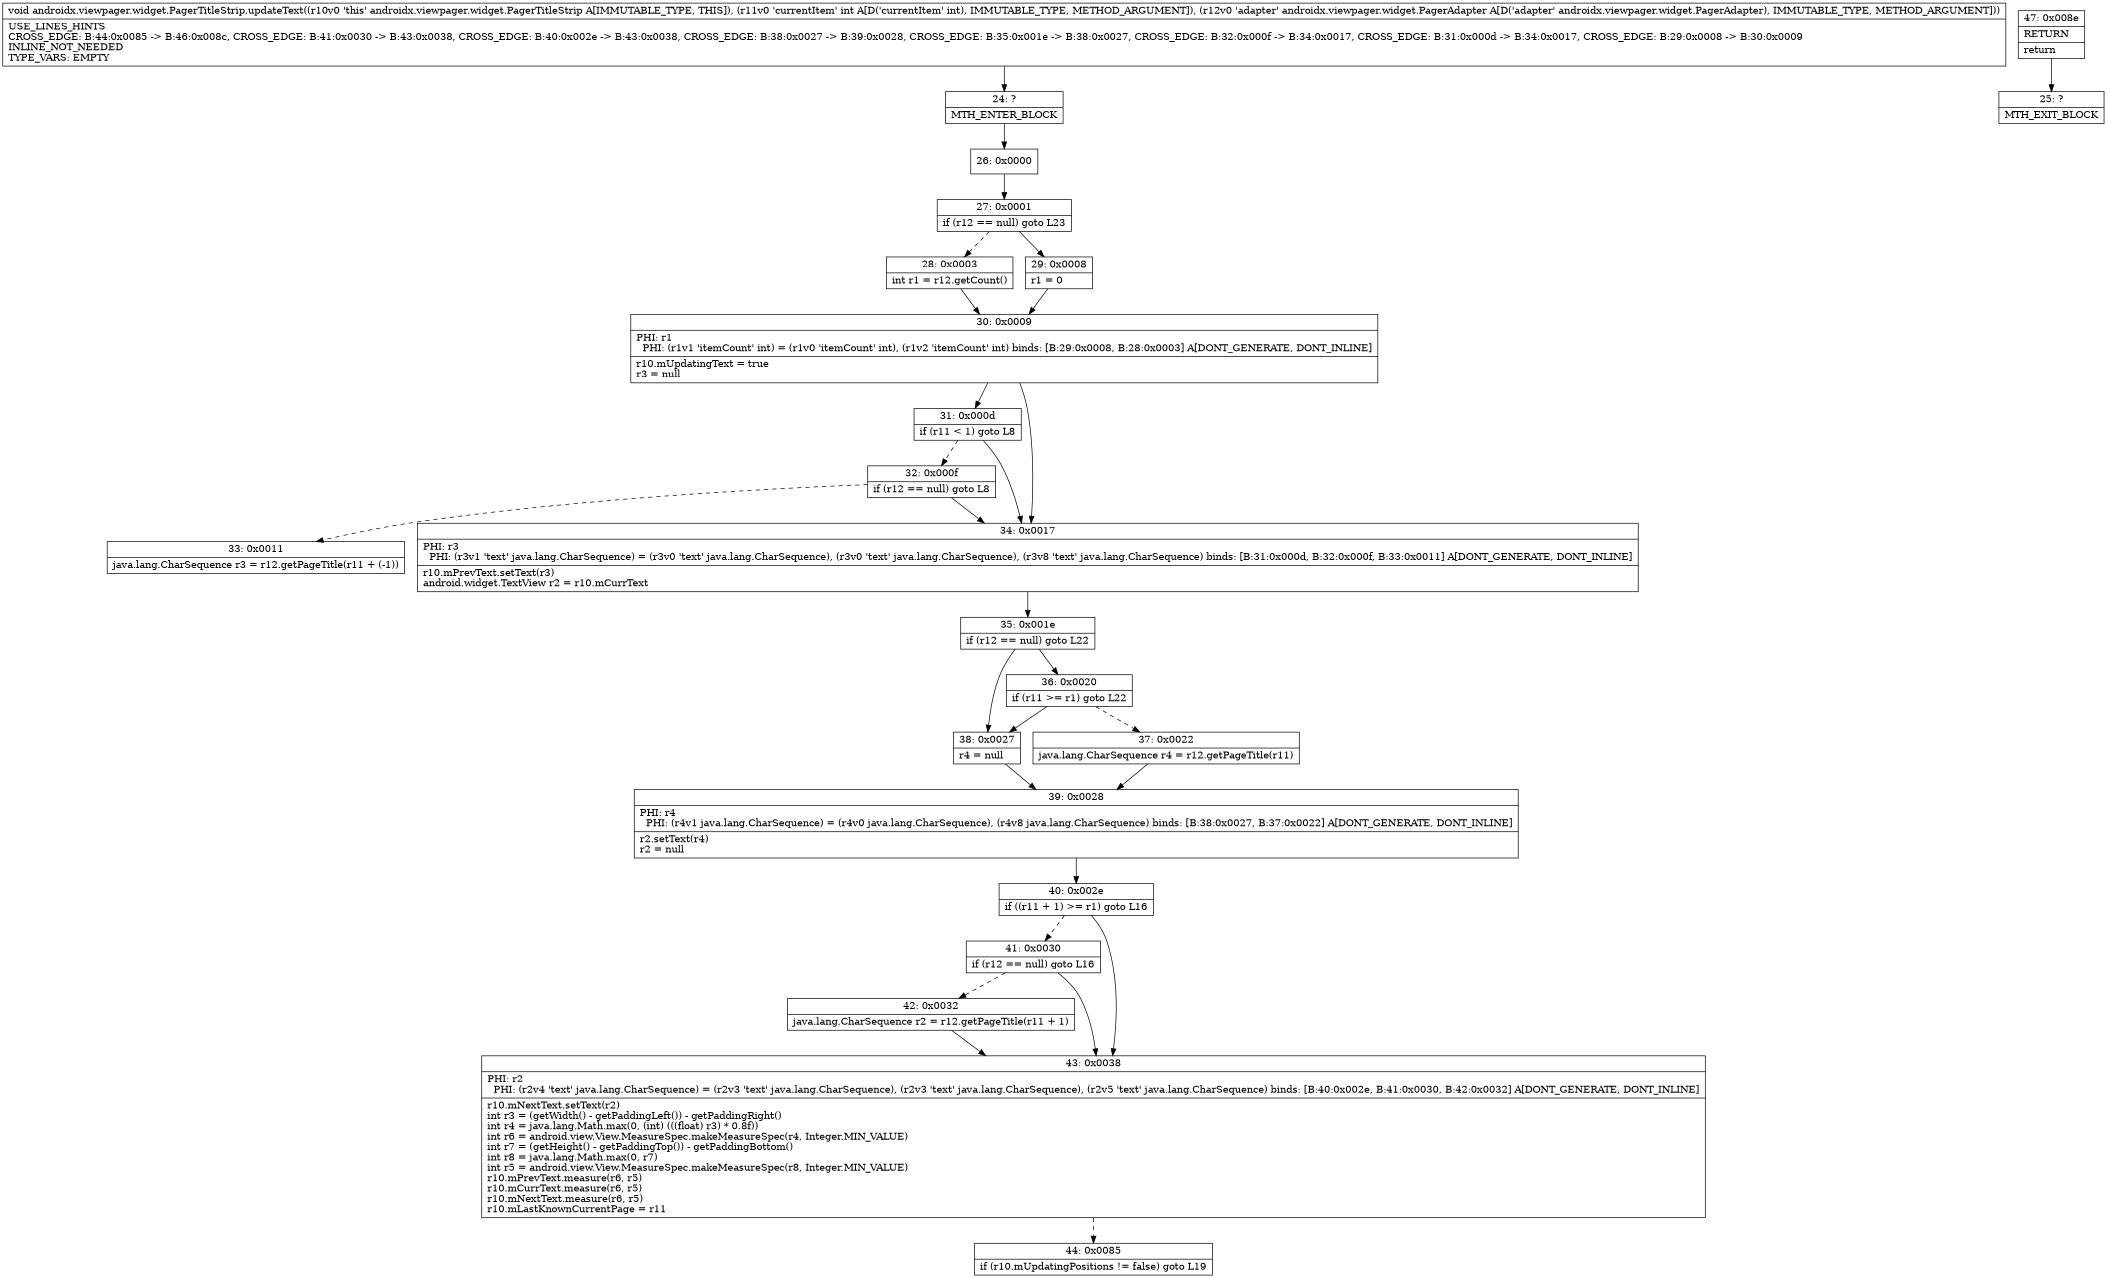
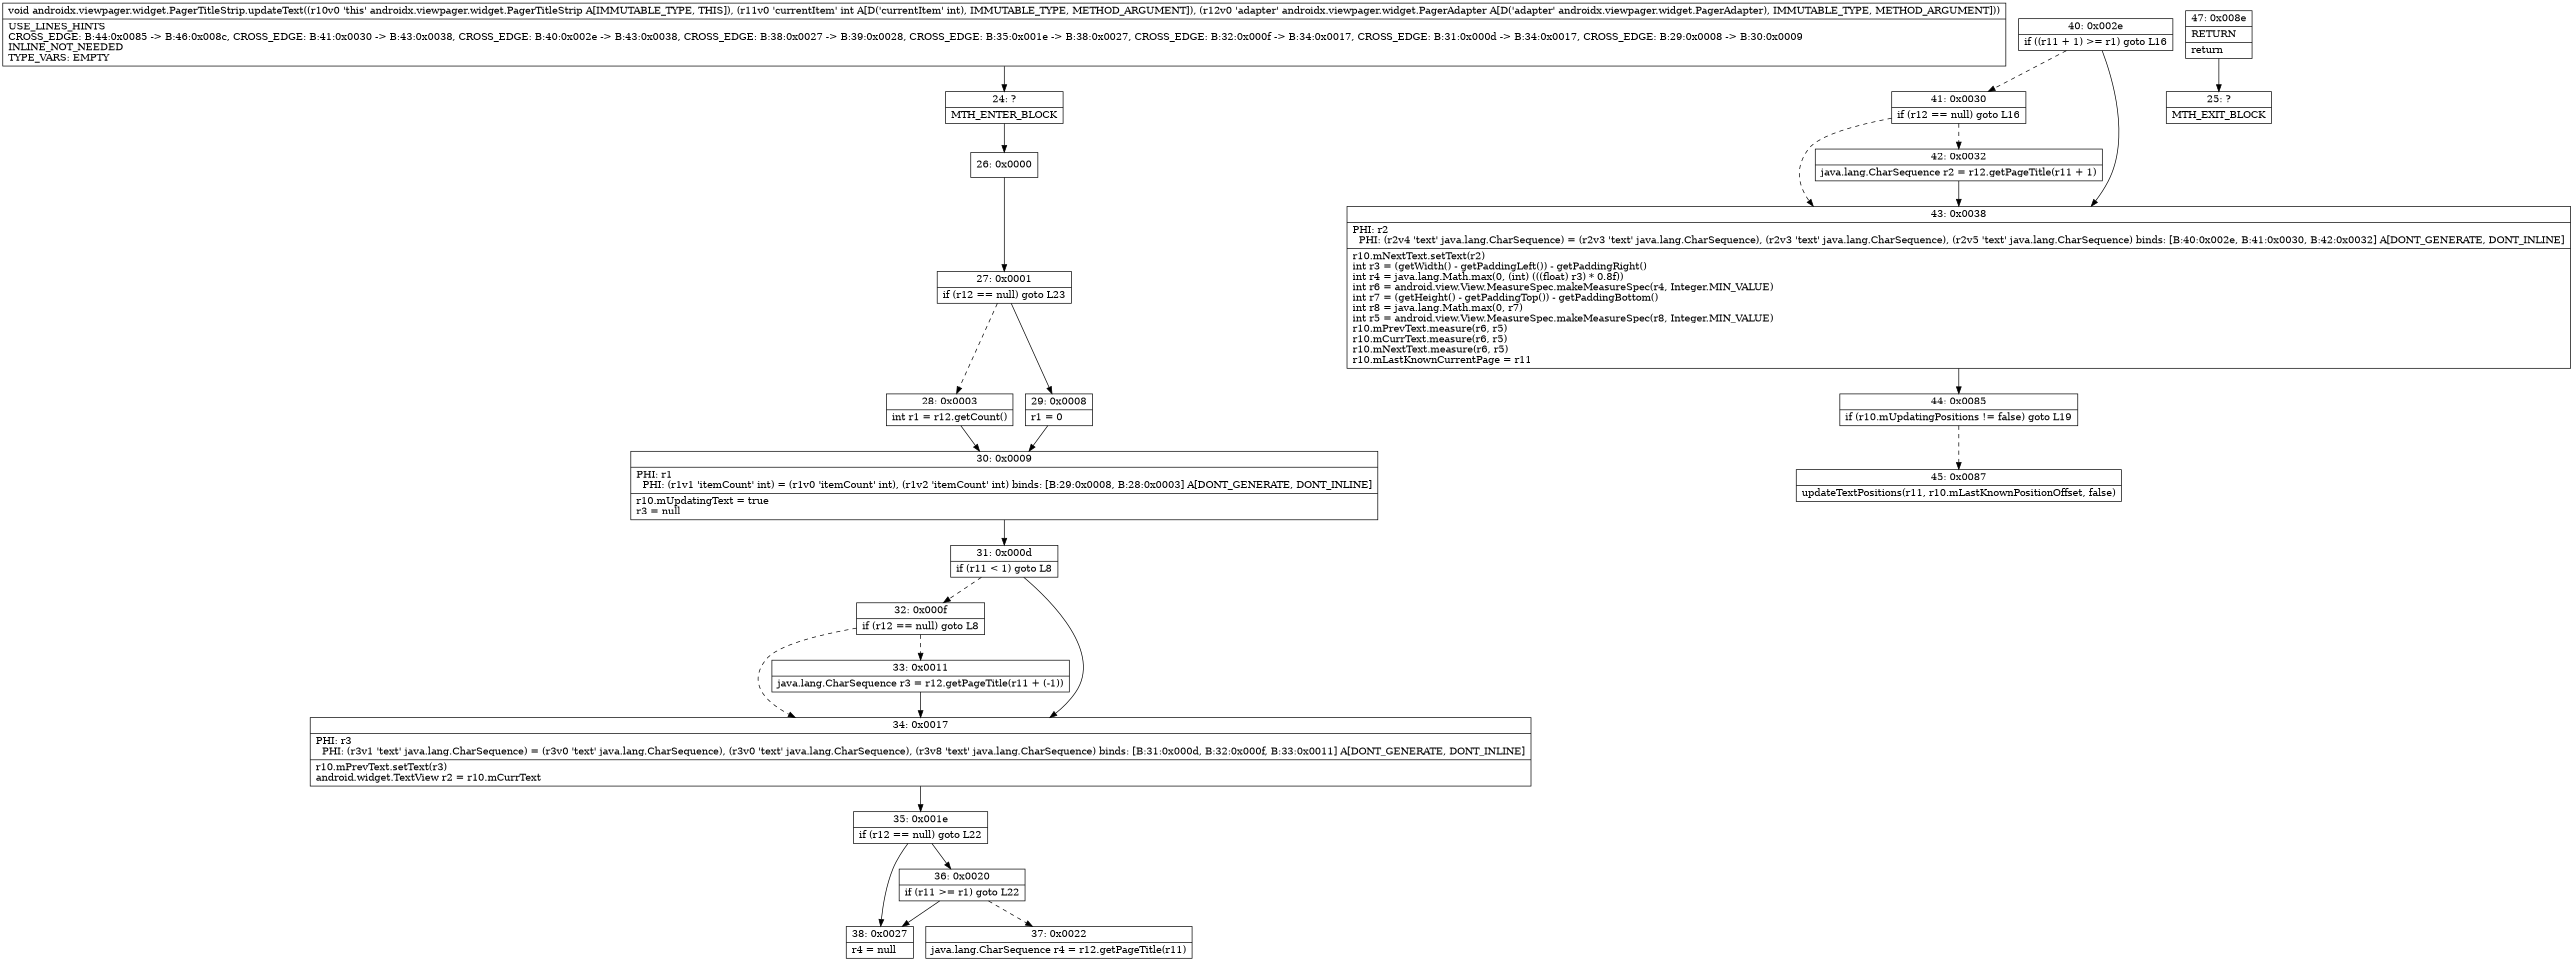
(1032, 449) -> (921, 701)
none -> (1959, 486)
(965, 508) -> (777, 651)
(1076, 824) -> none
(1084, 1007) -> (1822, 139)
(1094, 1227) -> (1959, 378)
